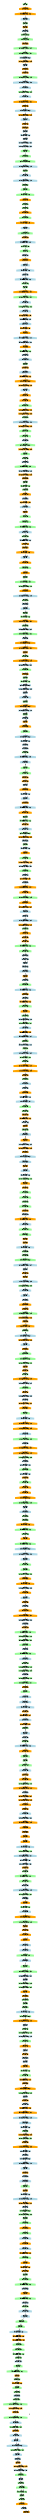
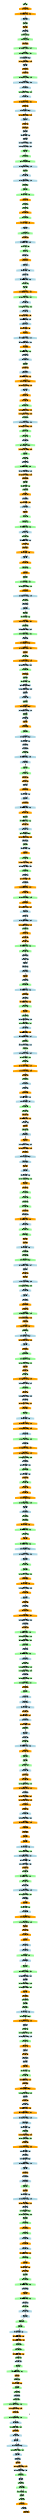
(18, 2354) -> (18, 2354)
